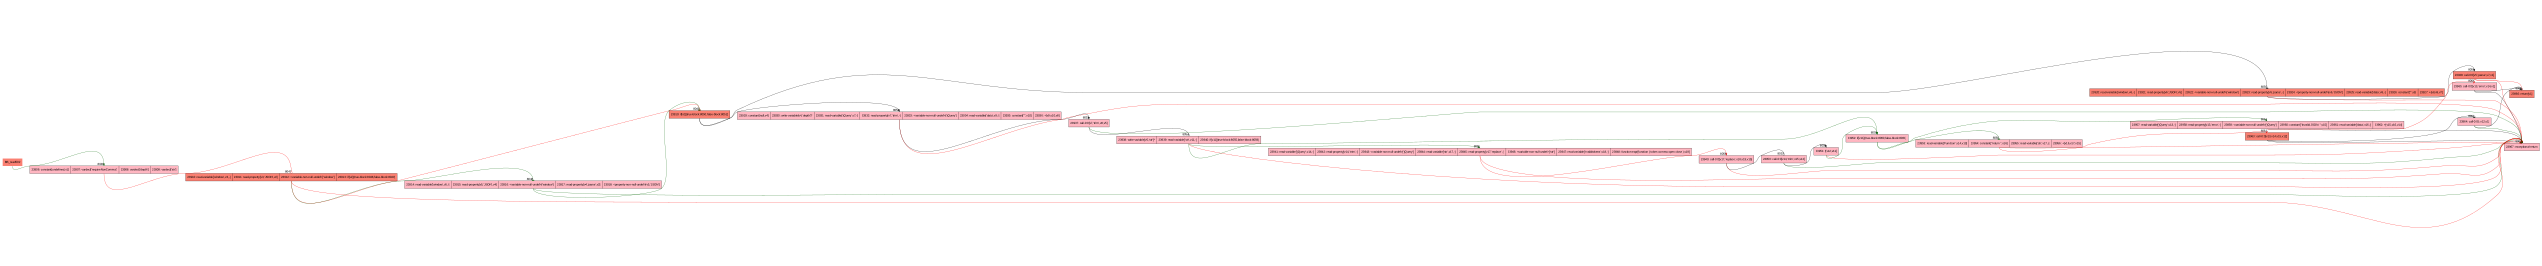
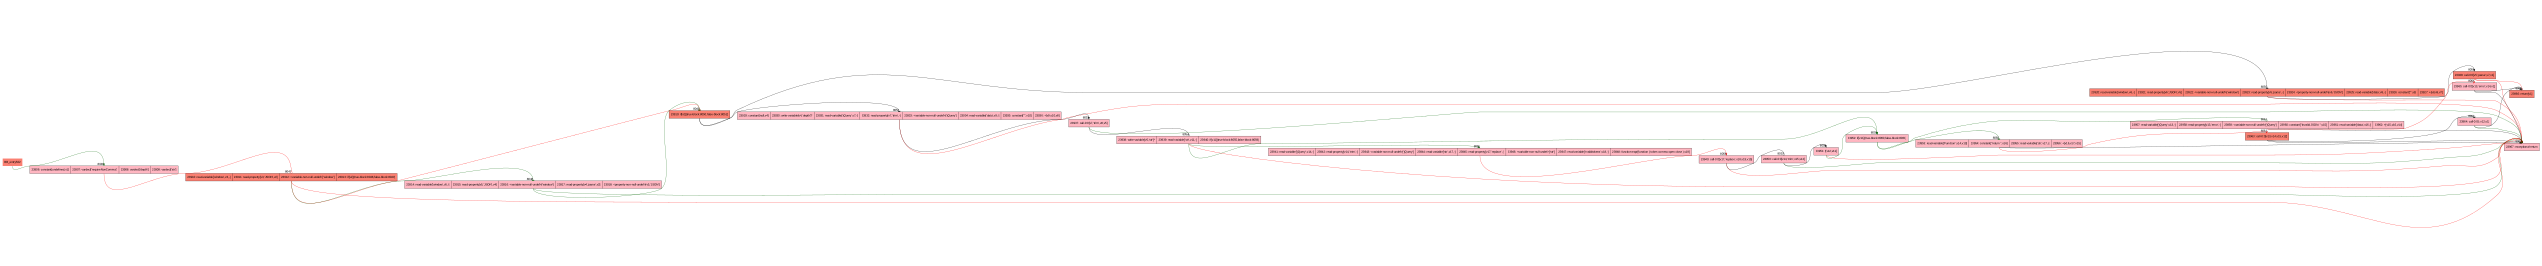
(796, 105) -> (796, 105)
(2067, 121) -> (2067, 121)
(2259, 145) -> (2259, 145)
(13, 162) -> (13, 162)
(2010, 179) -> none
